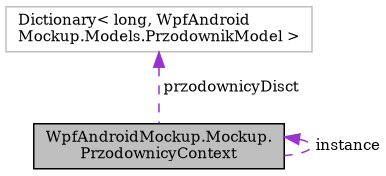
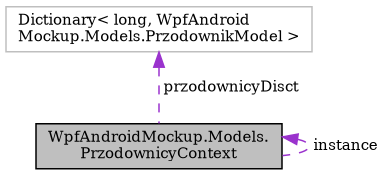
(159, 146) -> (159, 146)
